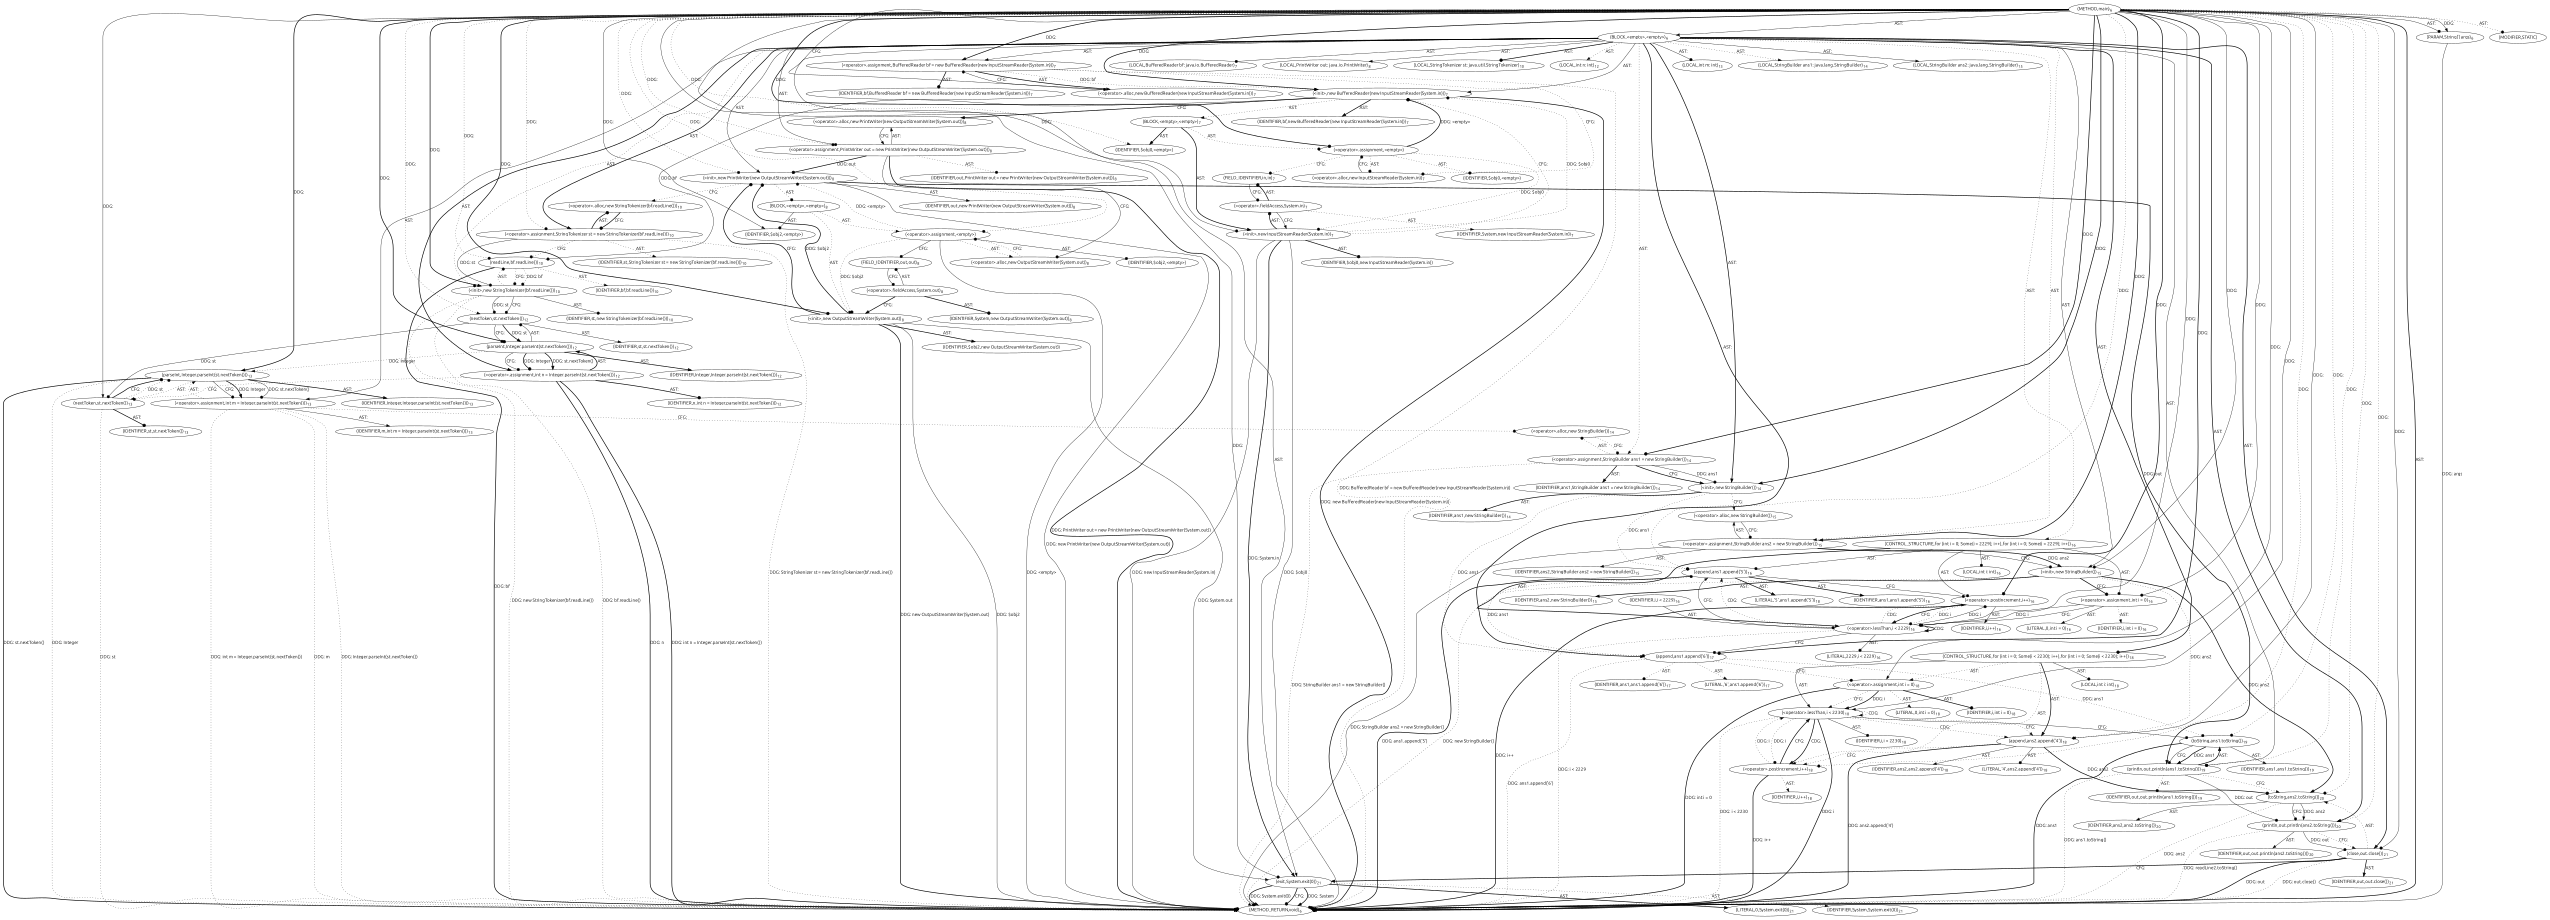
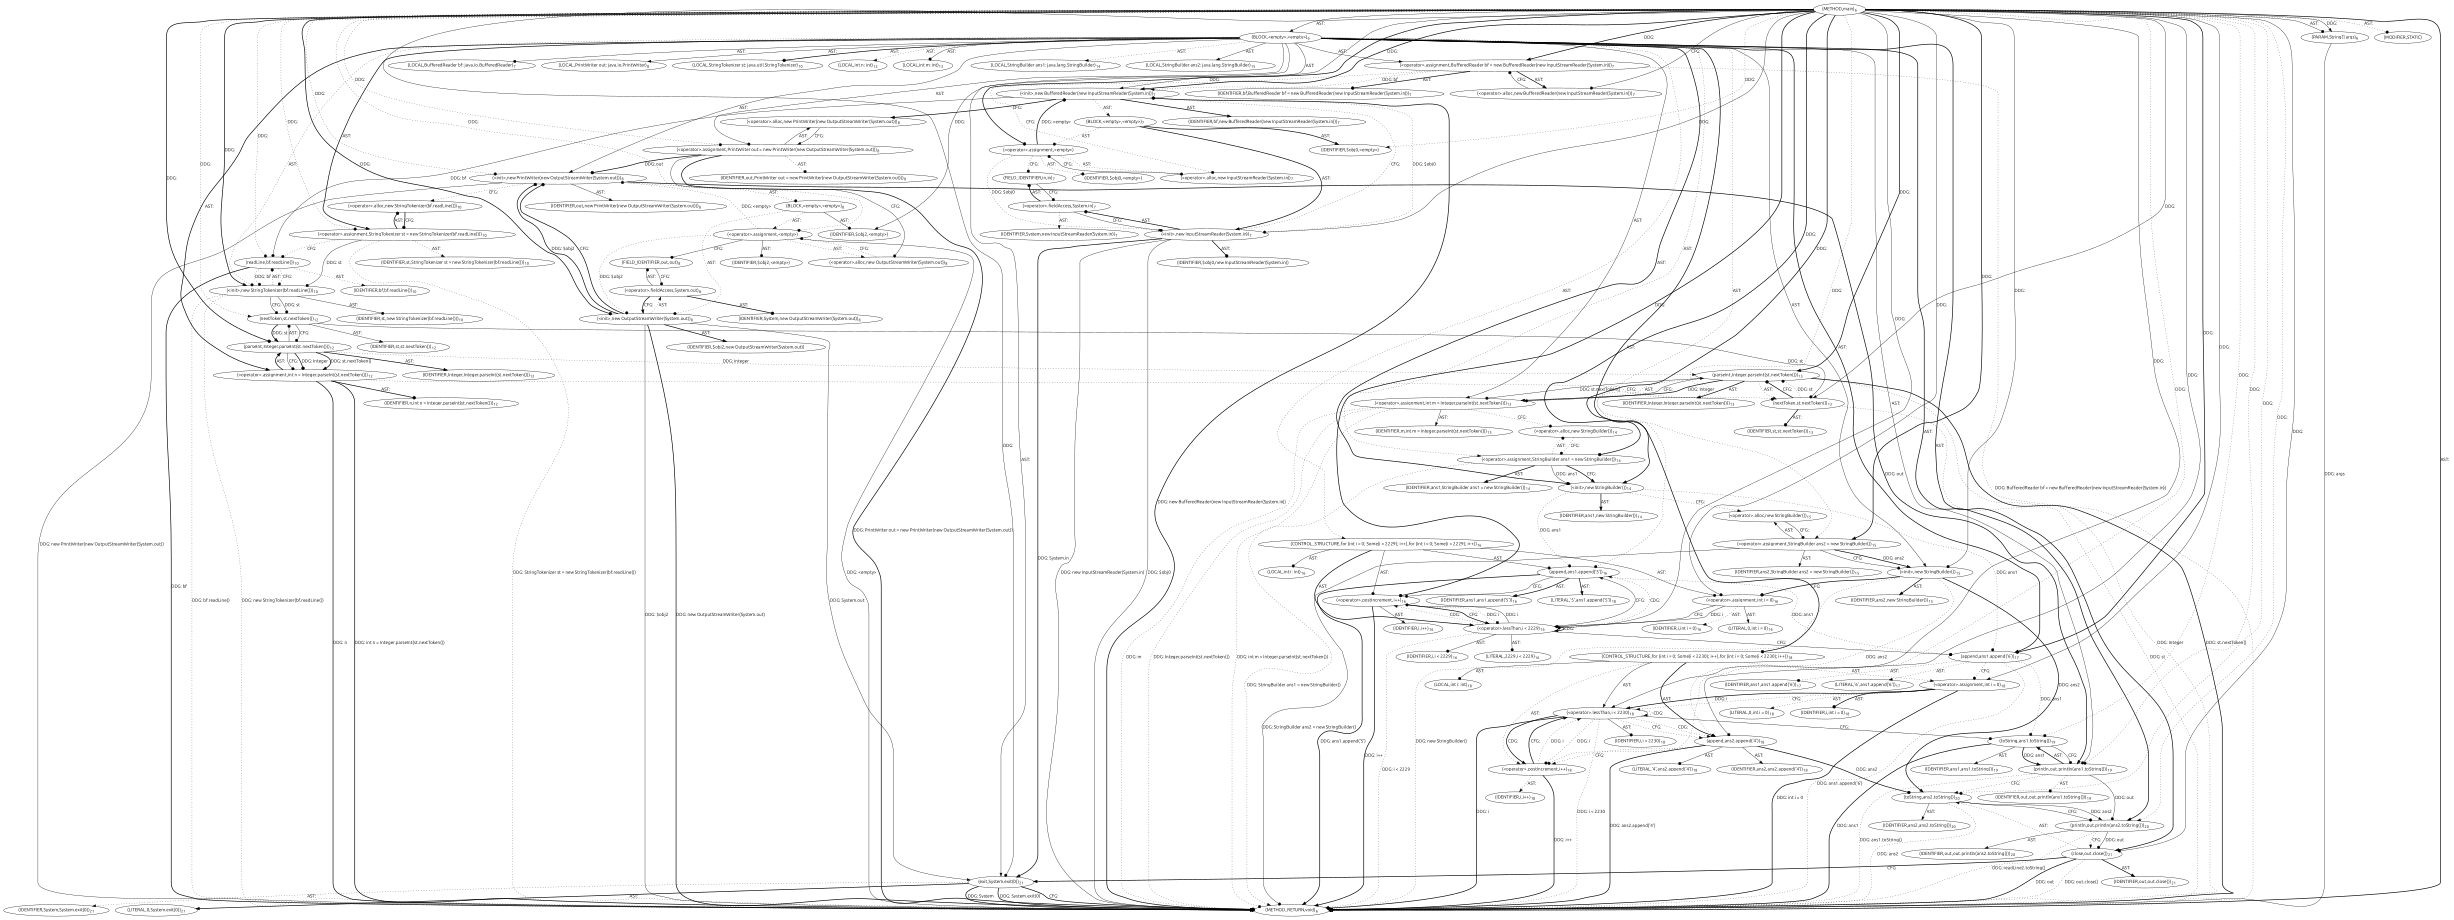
none -> (656, 307)
(1493, 601) -> (1795, 594)
(1738, 624) -> (1473, 643)
